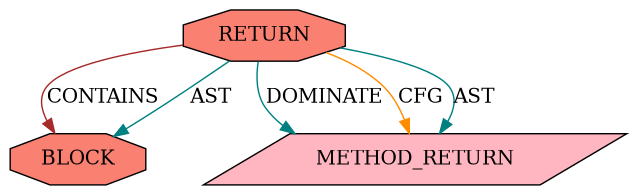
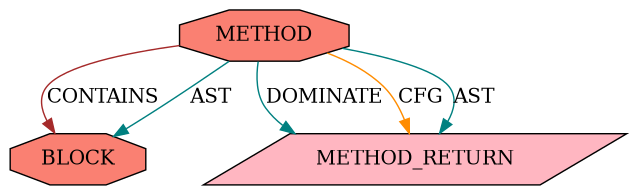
(264, 36) -> (264, 36)
